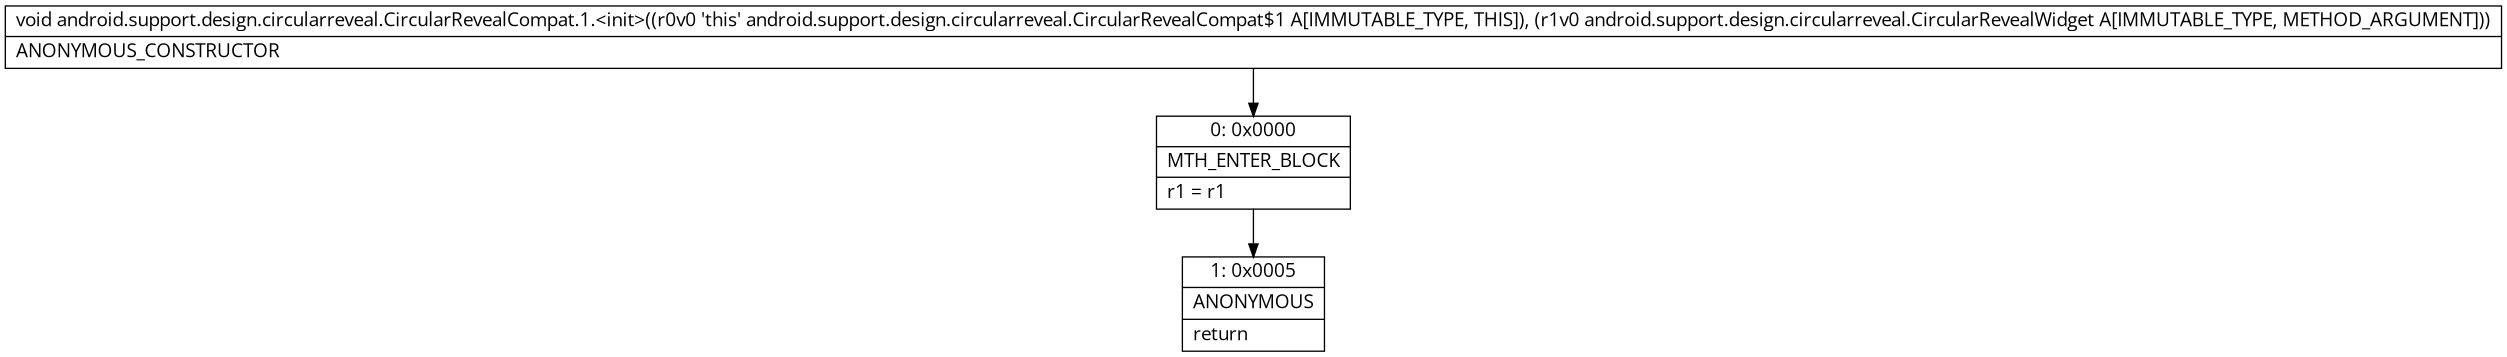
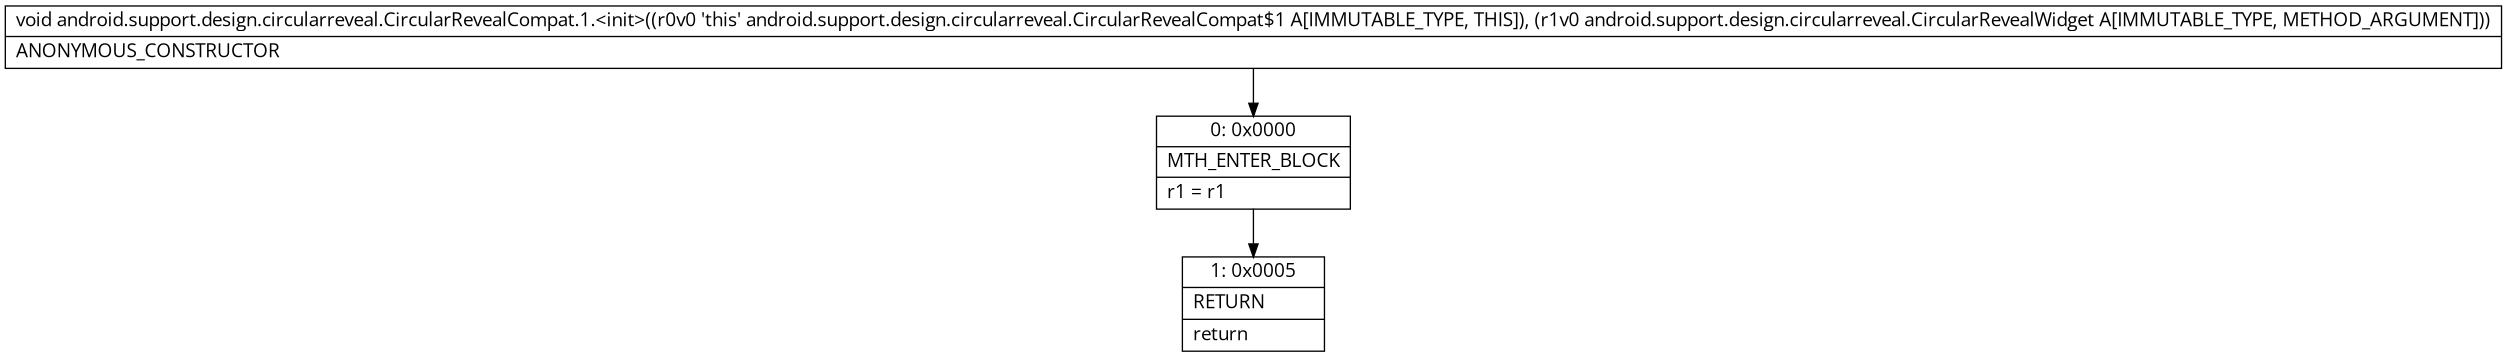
(1253, 303) -> (1230, 303)
